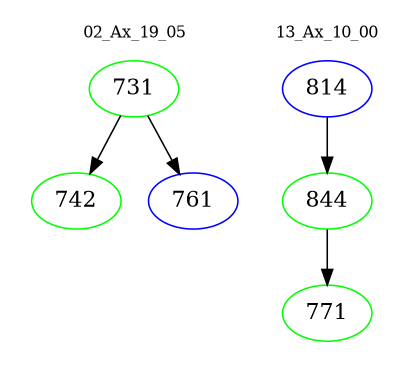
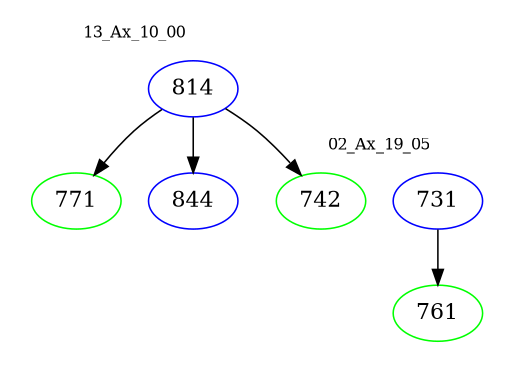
(134, 89) -> (438, 201)
(109, 138) -> (274, 146)
(193, 201) -> (438, 313)
(327, 201) -> (193, 201)
(327, 249) -> (131, 134)
